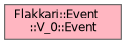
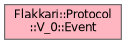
(63, 22) -> (63, 22)
